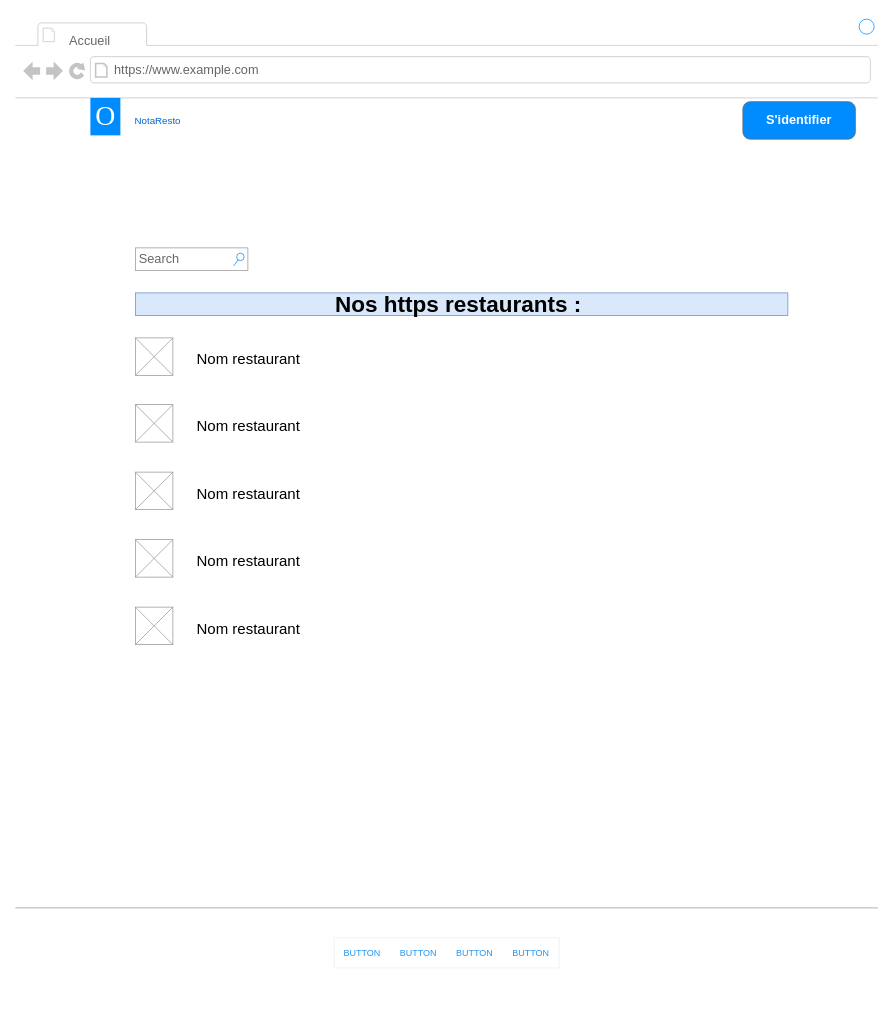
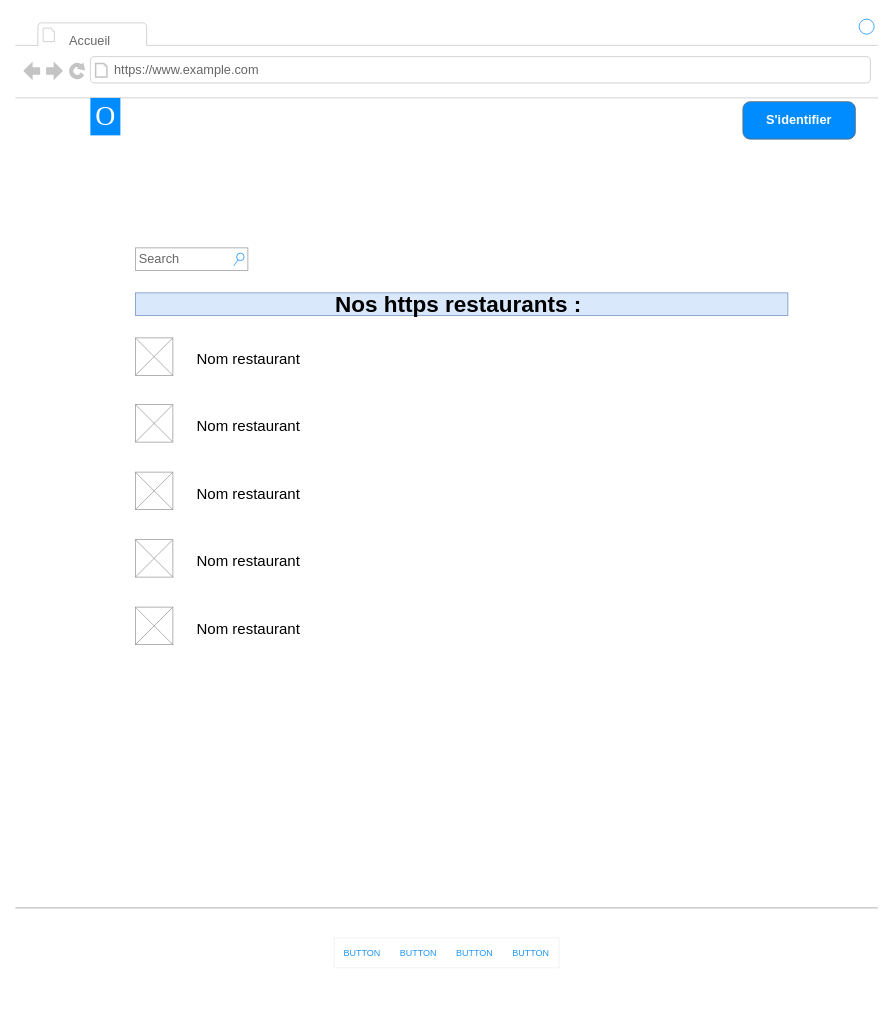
(158, 120) -> none
